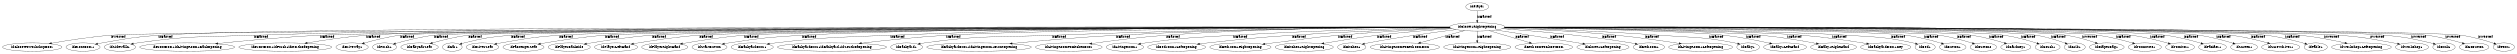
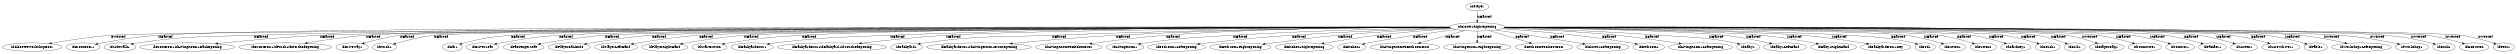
(420, 47) -> none
